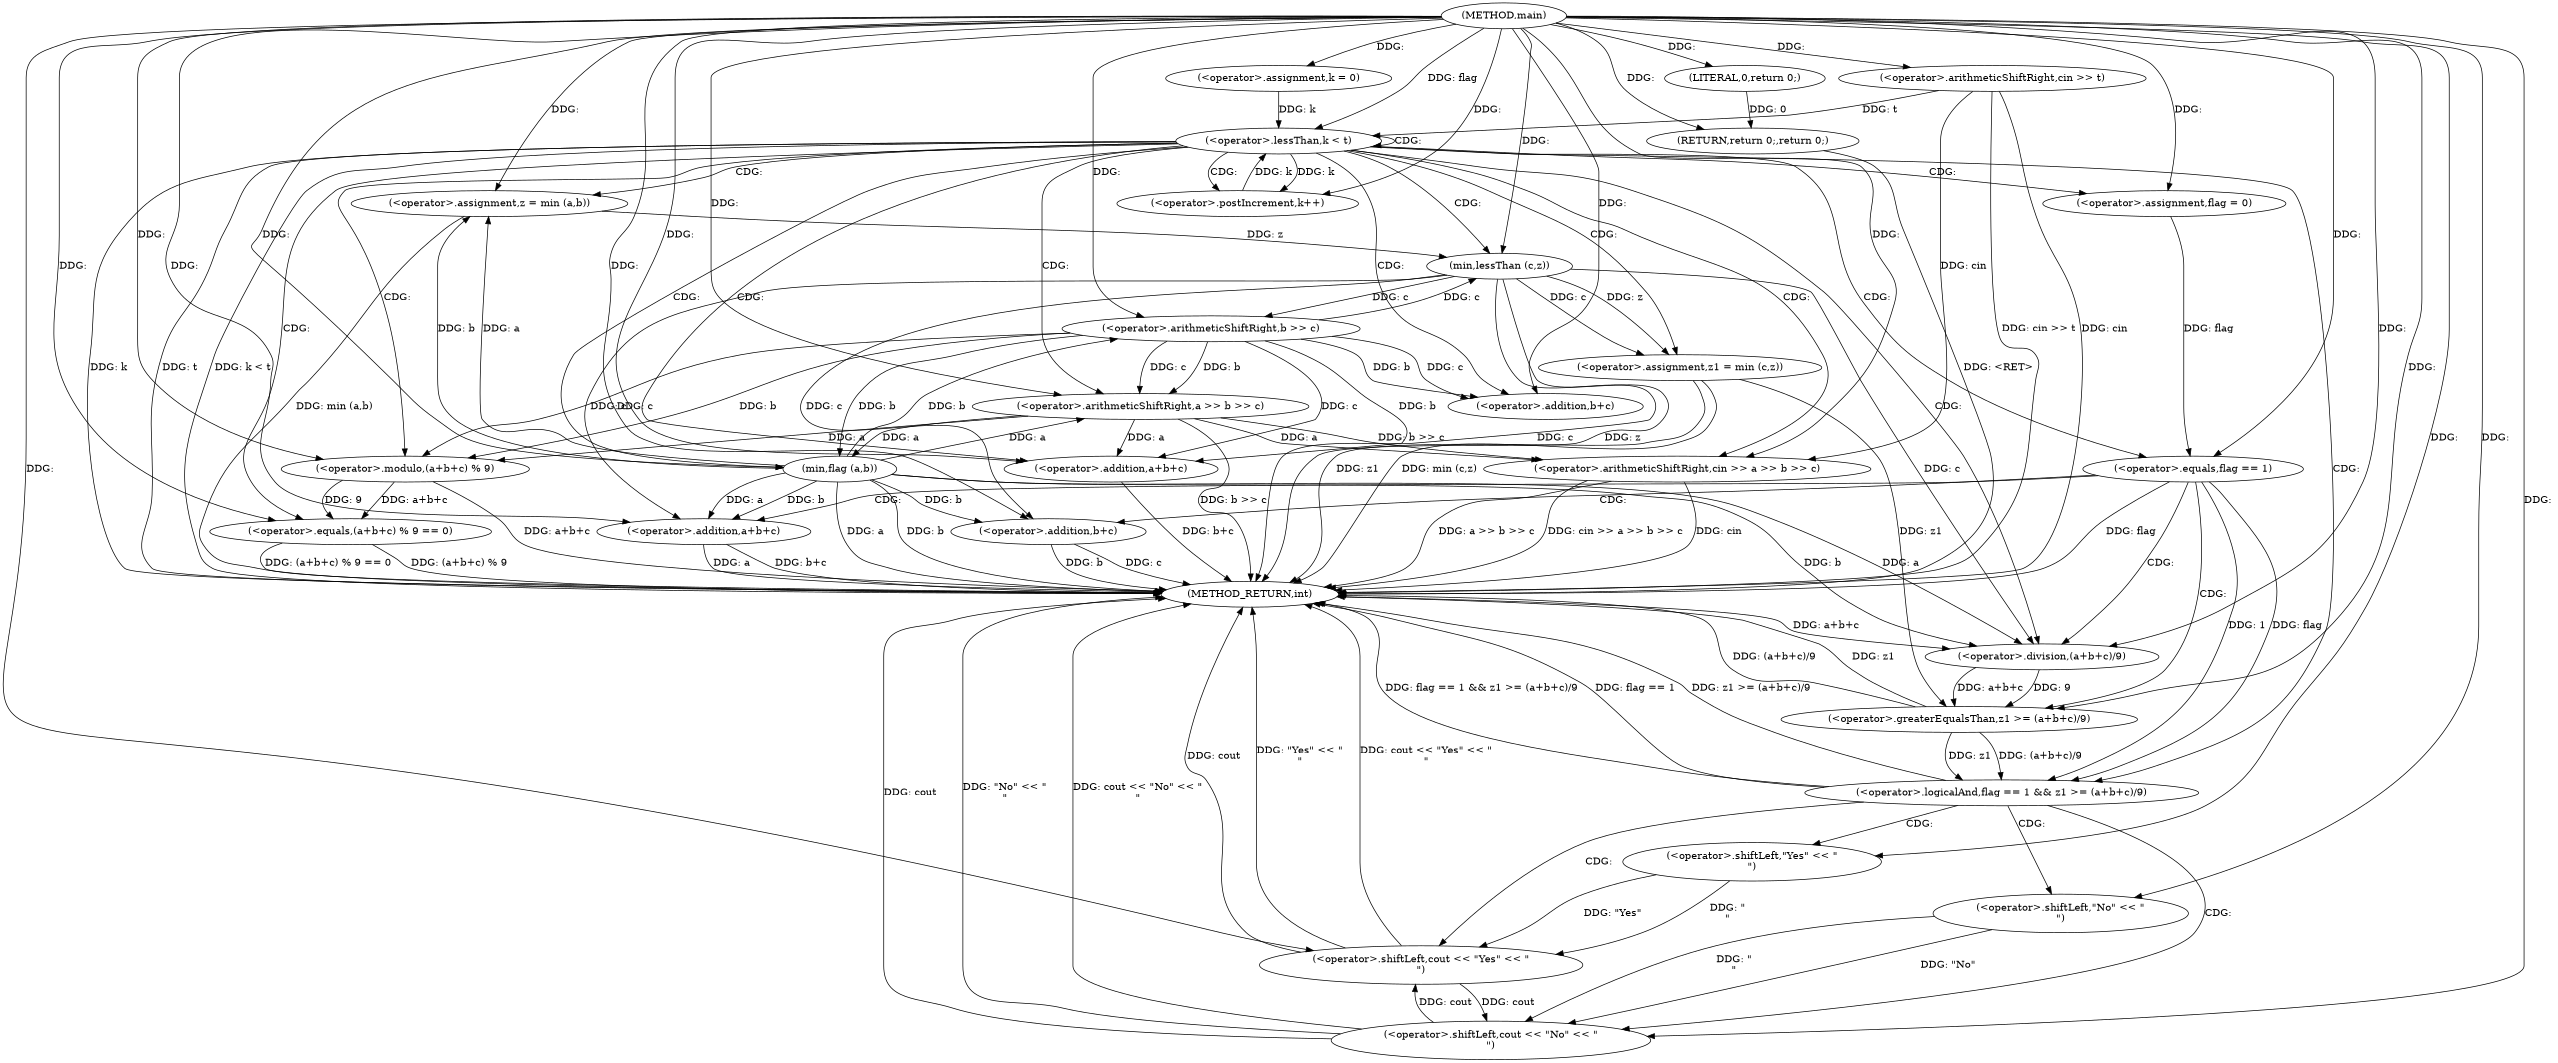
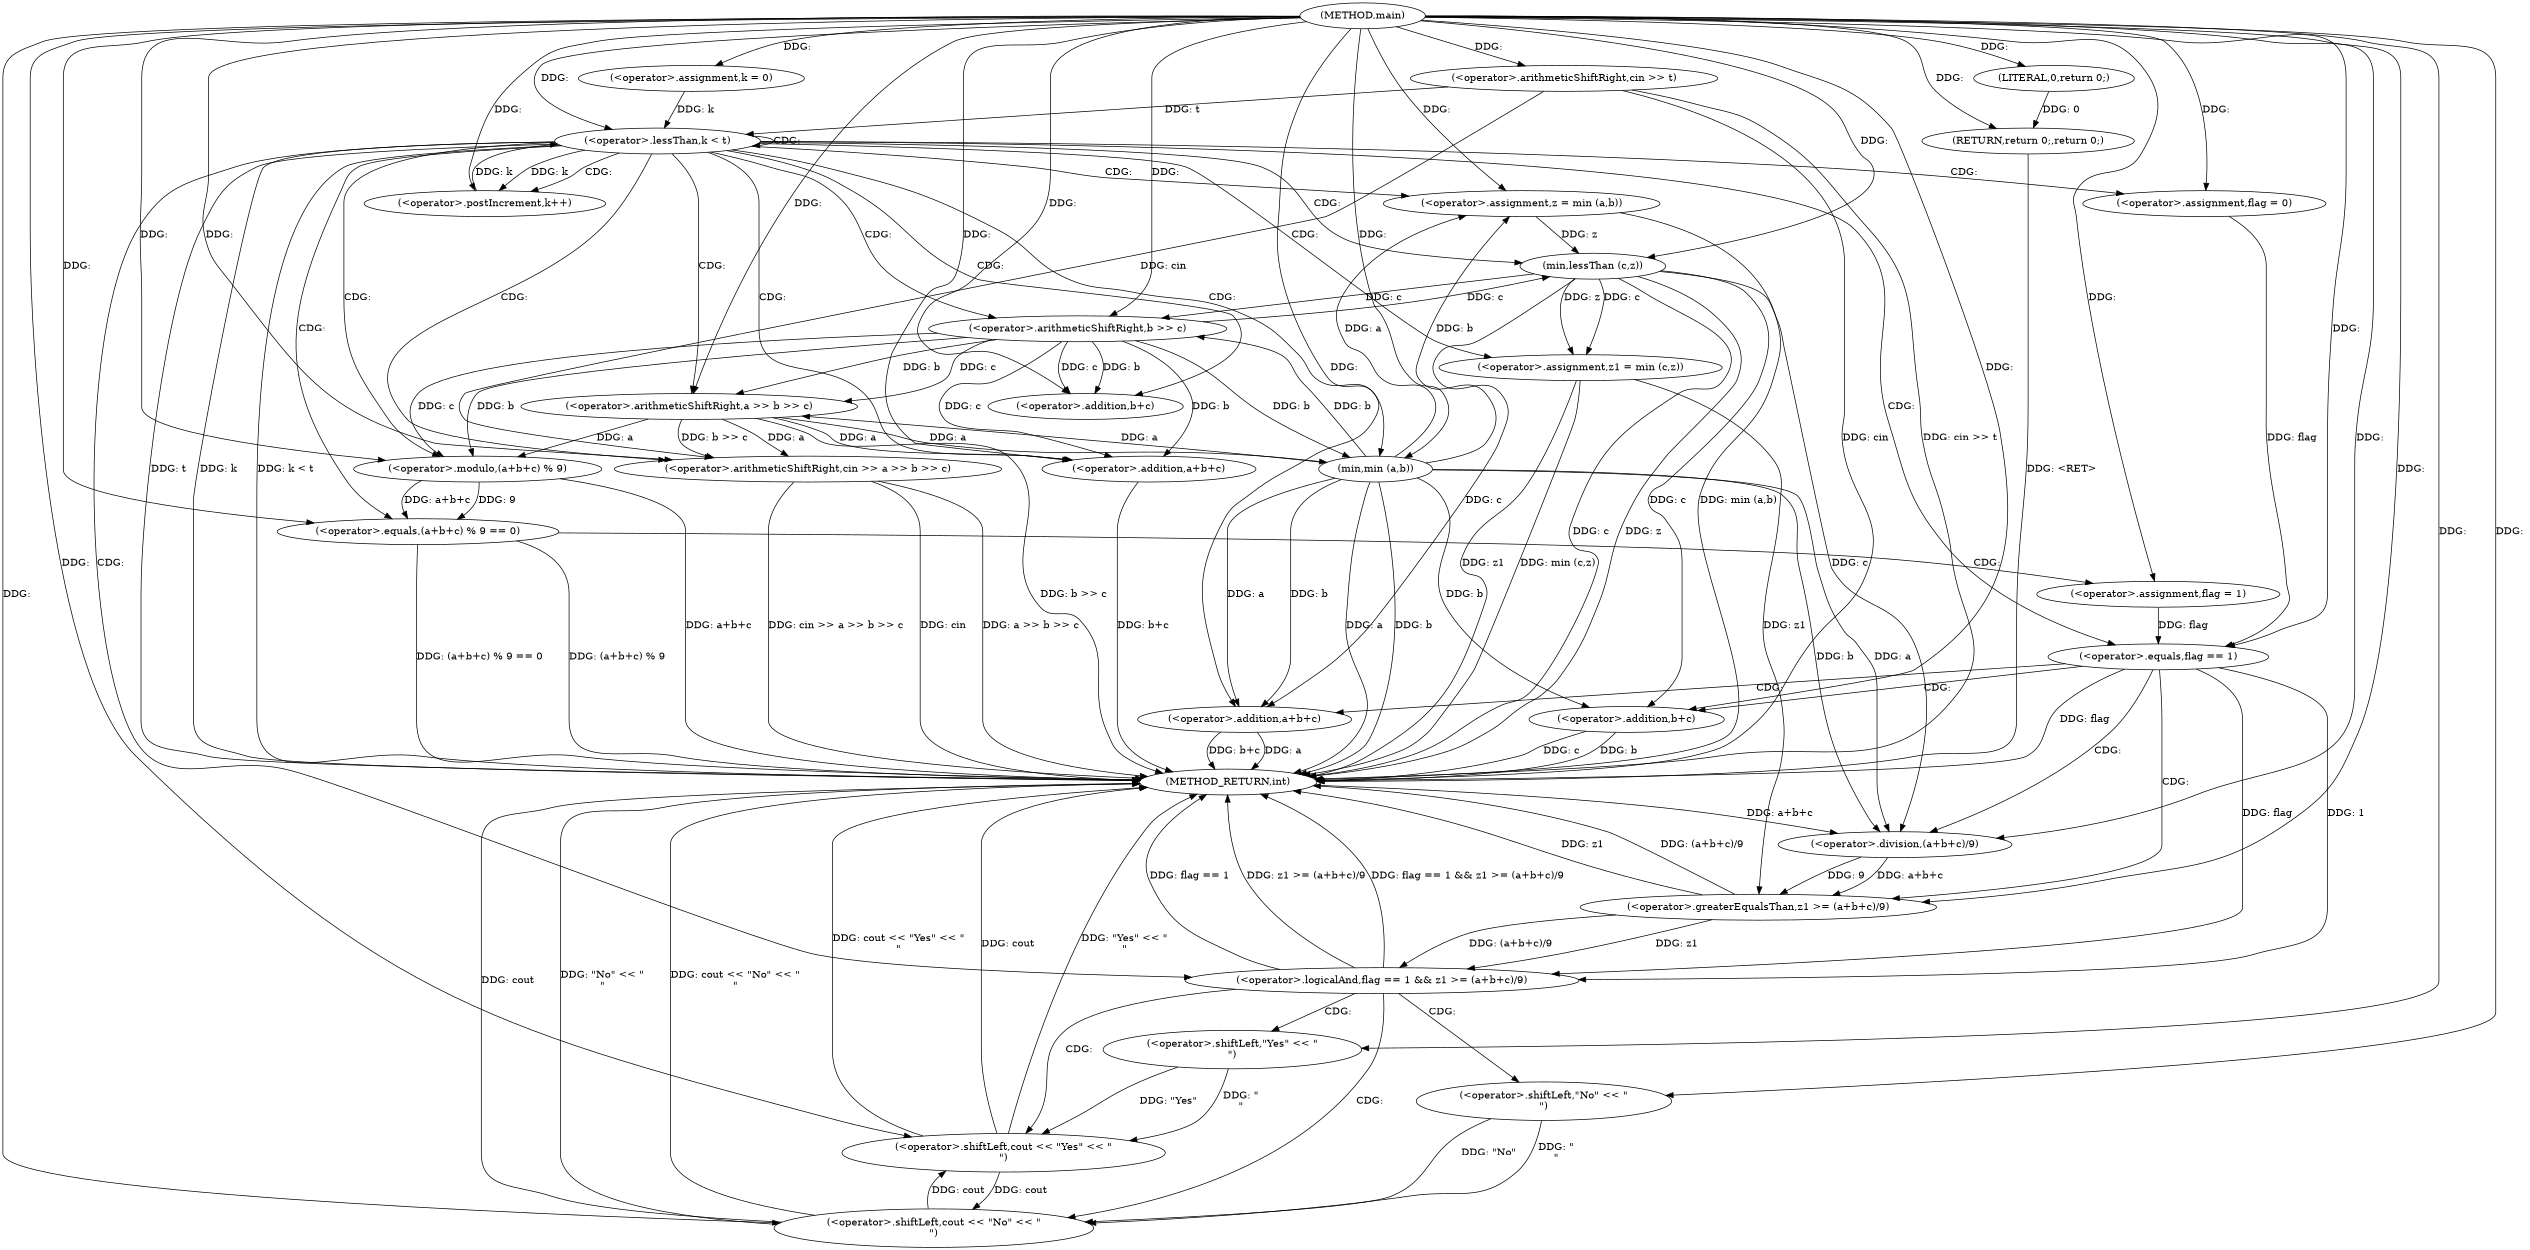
(1453, 78) -> (556, 78)
(1787, 264) -> (857, 223)
(840, 469) -> (1376, 469)
none -> (2158, 594)
